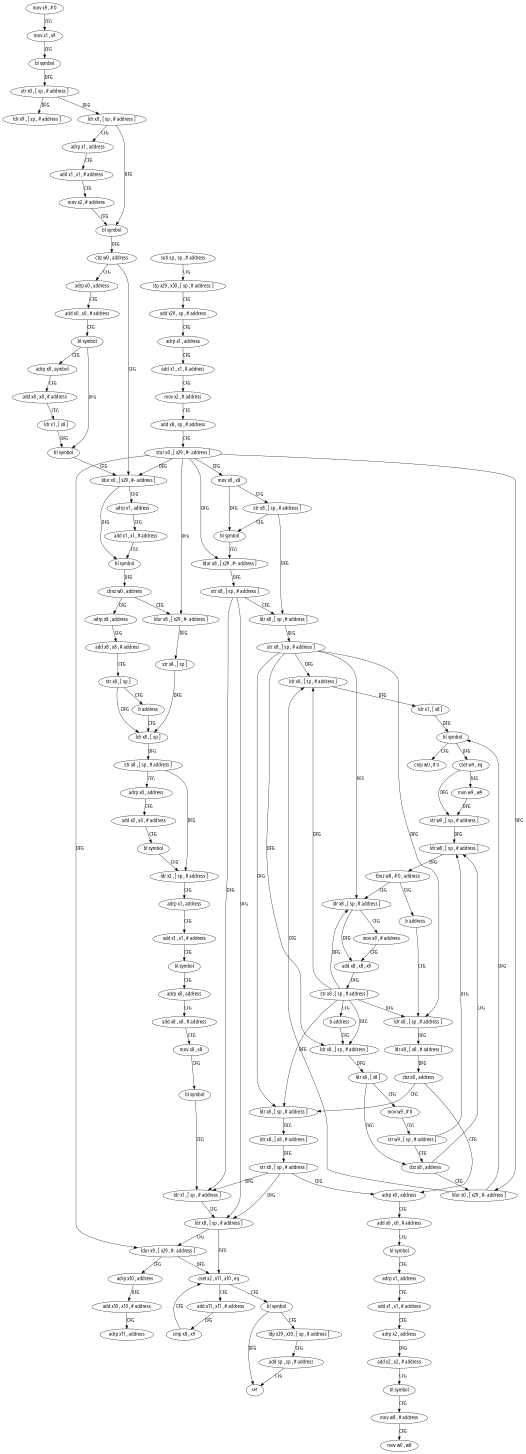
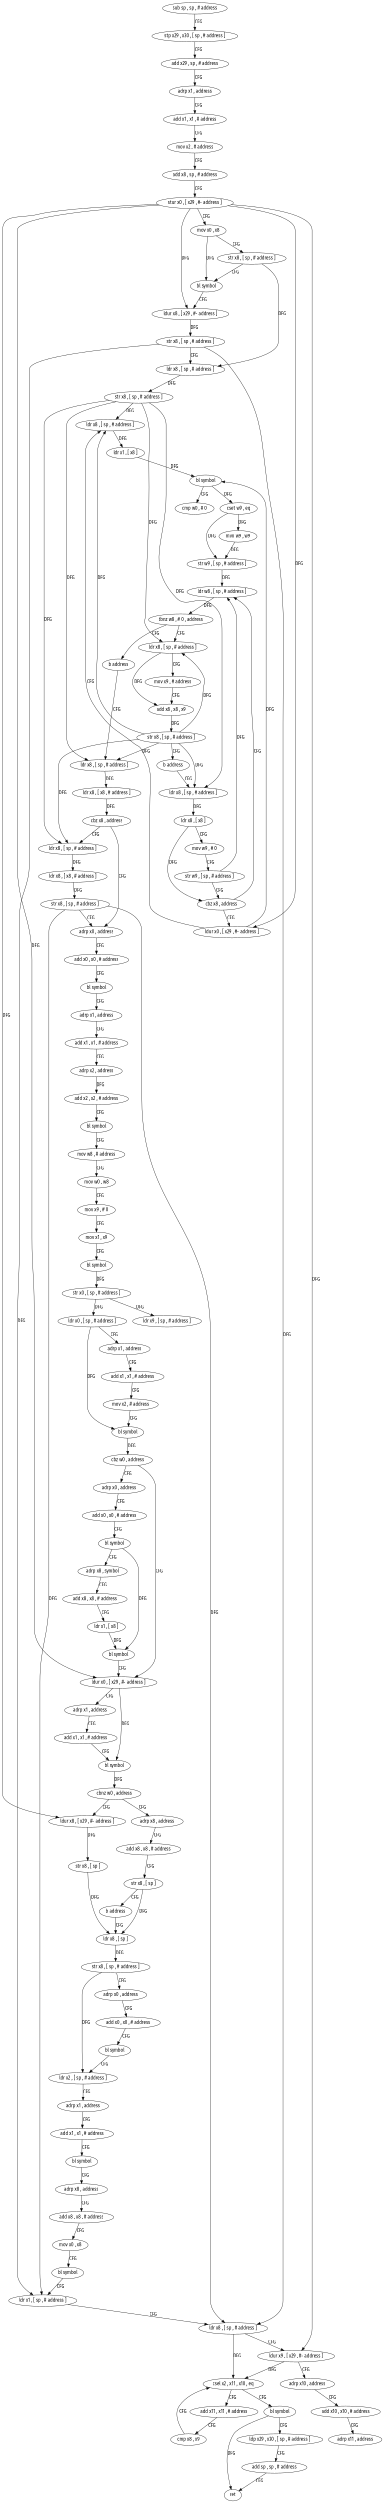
none -> (96, 1195)
(136, 1293) -> (333, 2398)
